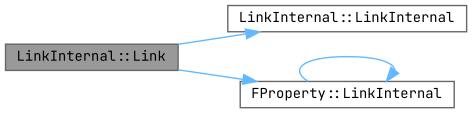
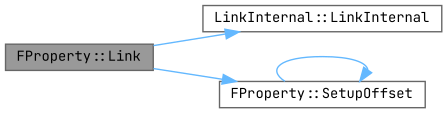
(92, 57) -> (79, 57)
(347, 95) -> (322, 95)
